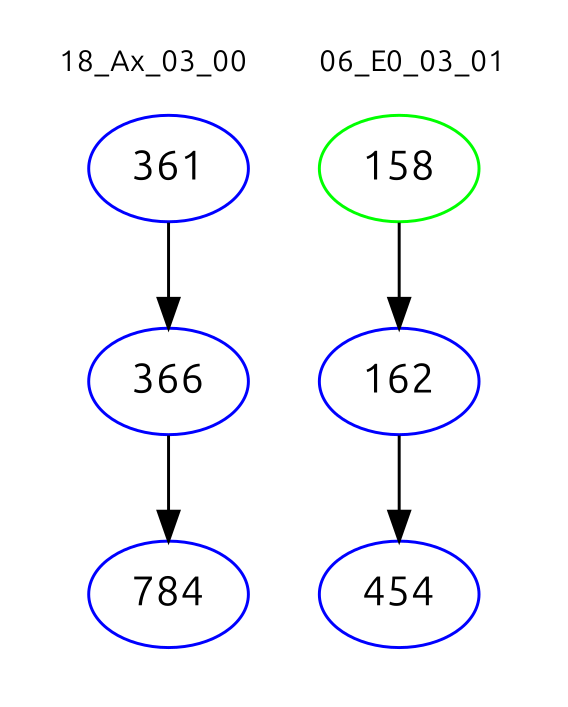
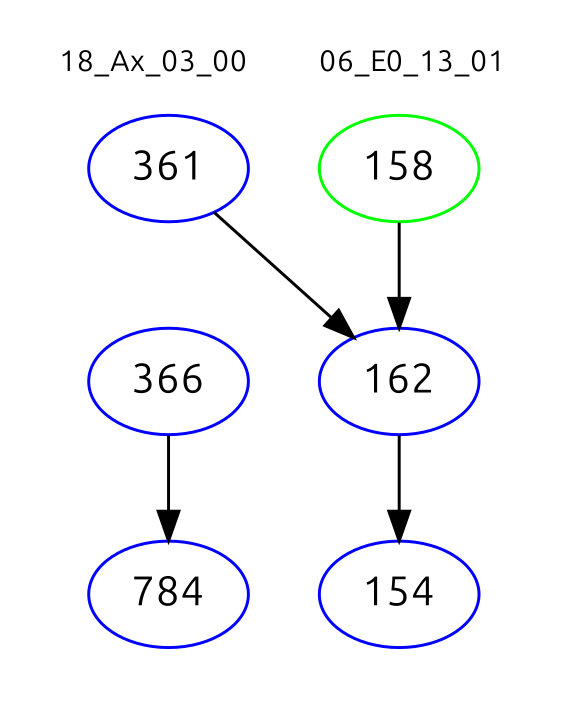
(414, 64) -> (414, 64)
(169, 260) -> (252, 247)
(399, 594) -> (399, 594)
